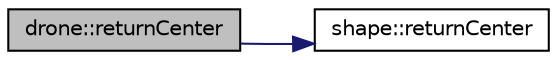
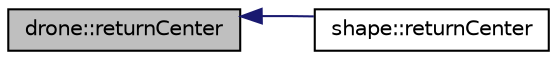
(267, 44) -> (288, 16)
